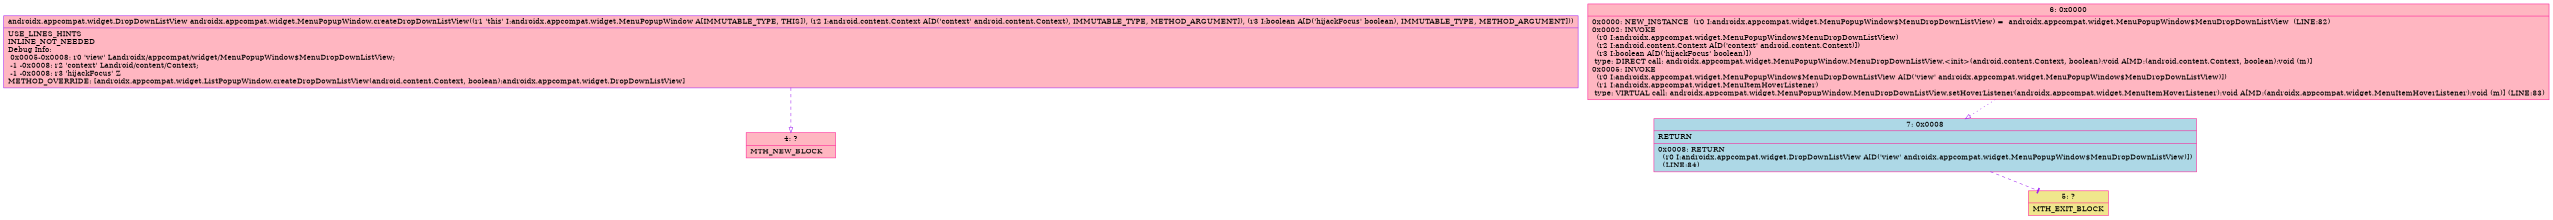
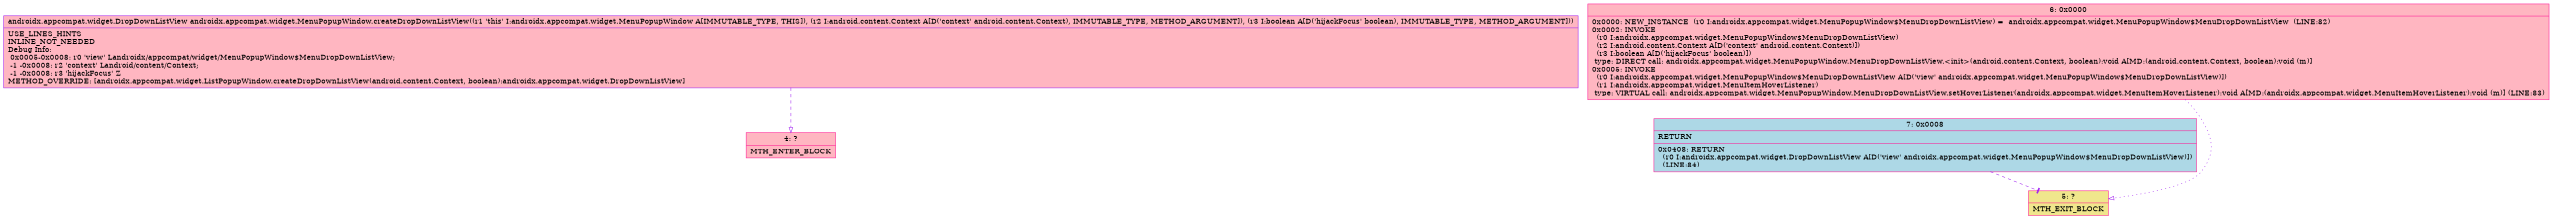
(1983, 108) -> (2198, 175)
(1694, 149) -> (1694, 149)
(787, 151) -> (791, 151)
